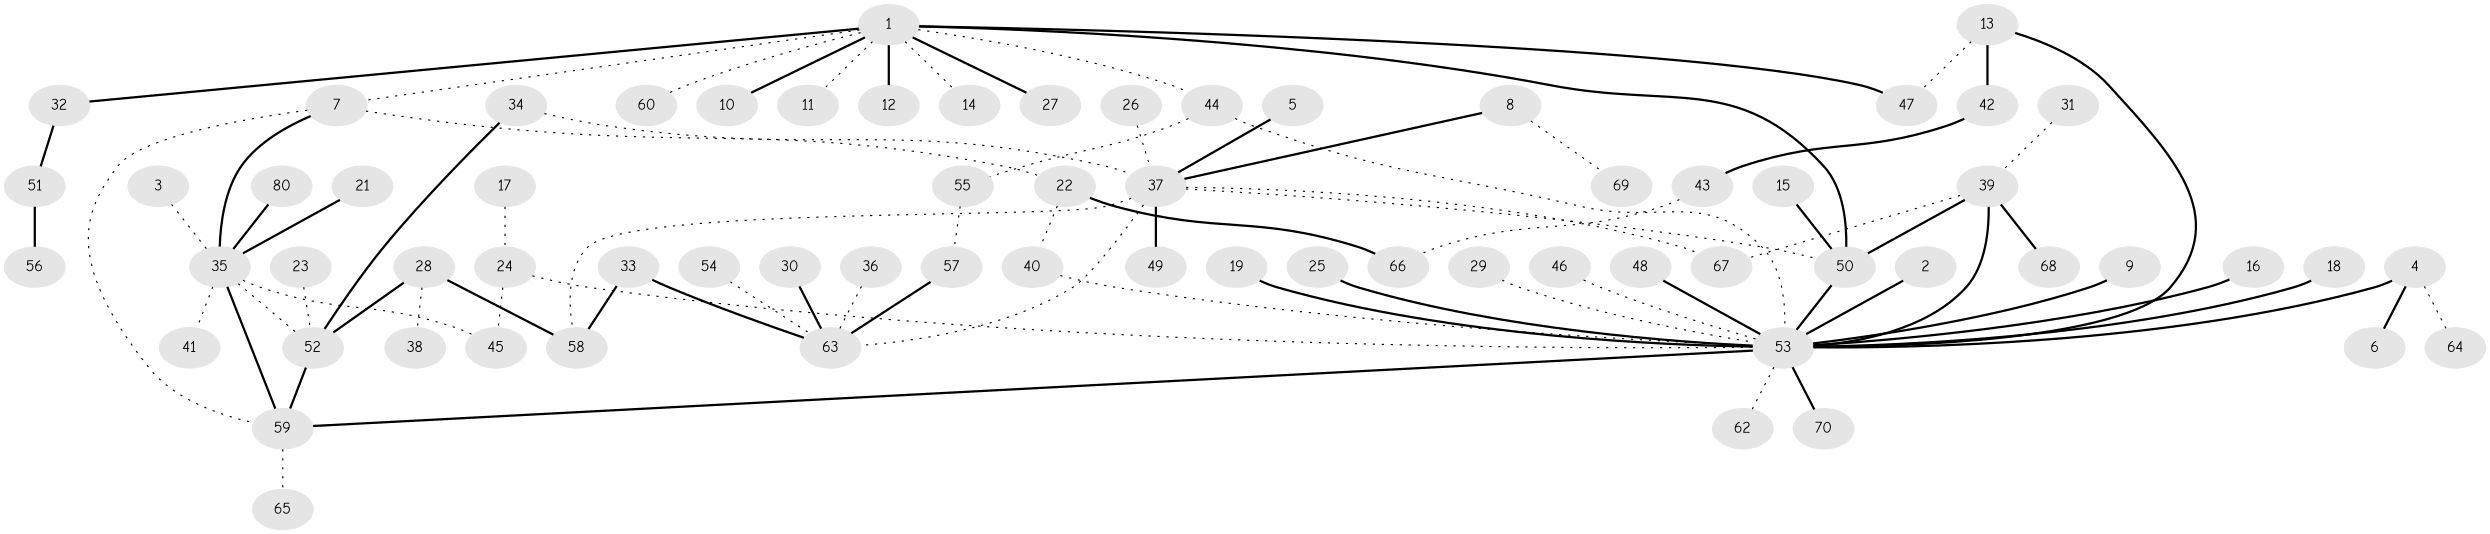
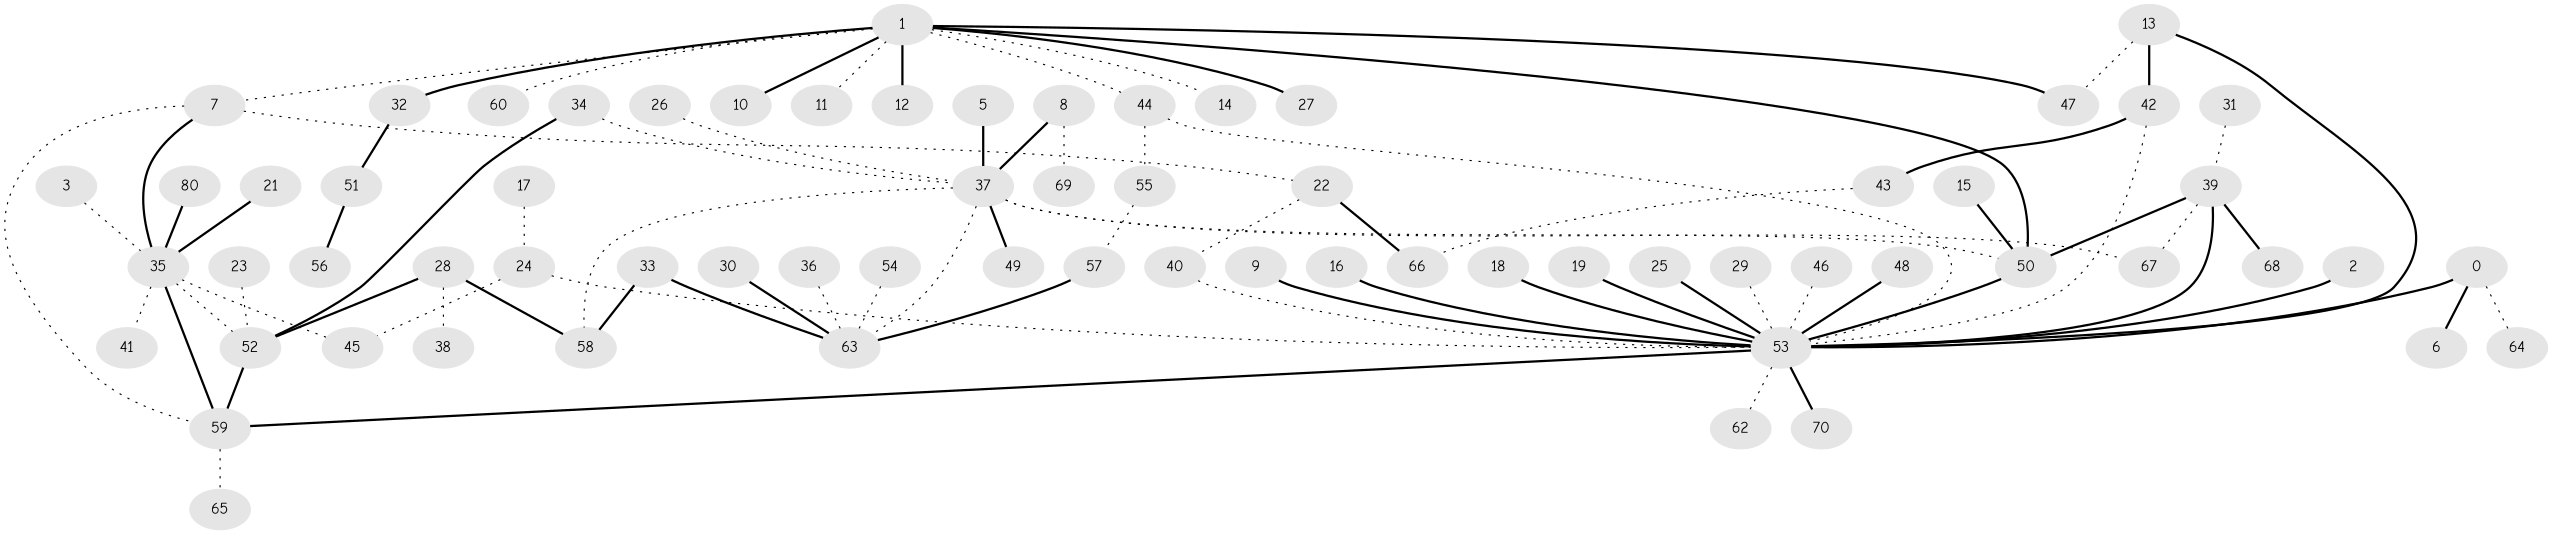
(2415, 267) -> (2477, 267)
none -> (2030, 304)
